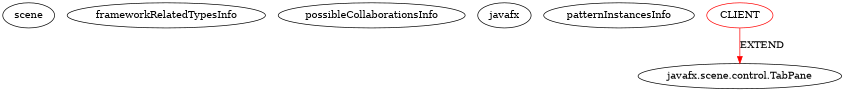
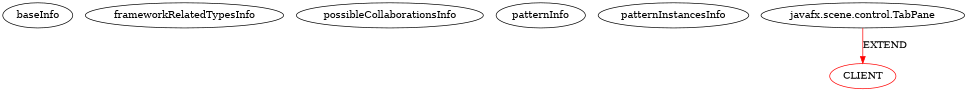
(29, 15) -> (38, 15)
(504, 15) -> (541, 15)
(740, 42) -> (863, 42)
